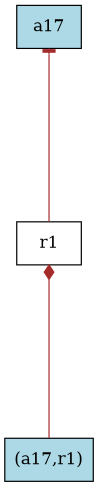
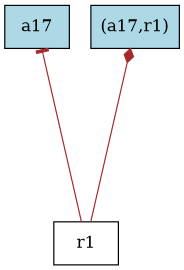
(49, 359) -> (109, 142)
